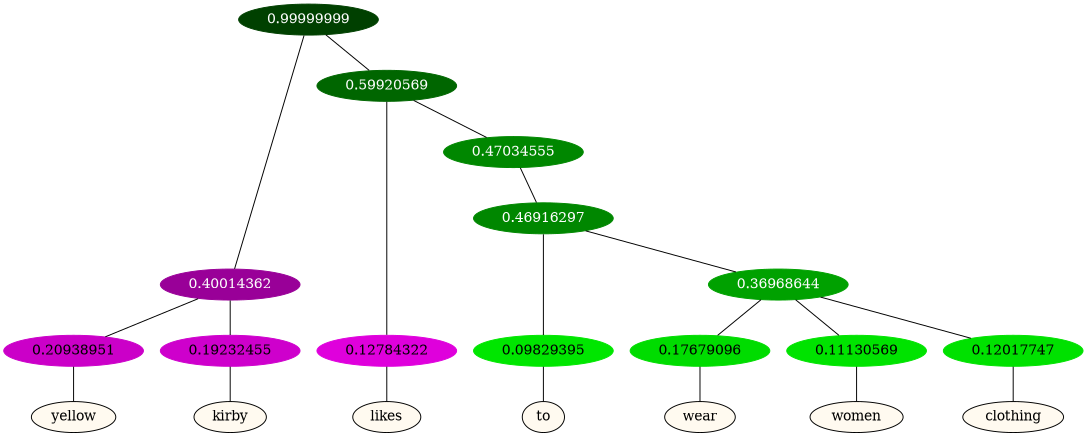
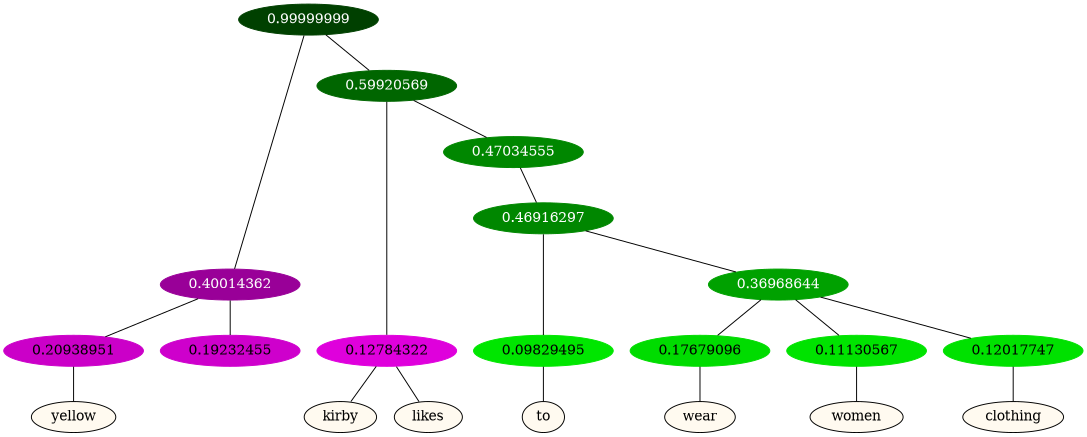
(543, 351) -> (543, 351)
(857, 351) -> (857, 351)
(230, 384) -> (364, 384)
